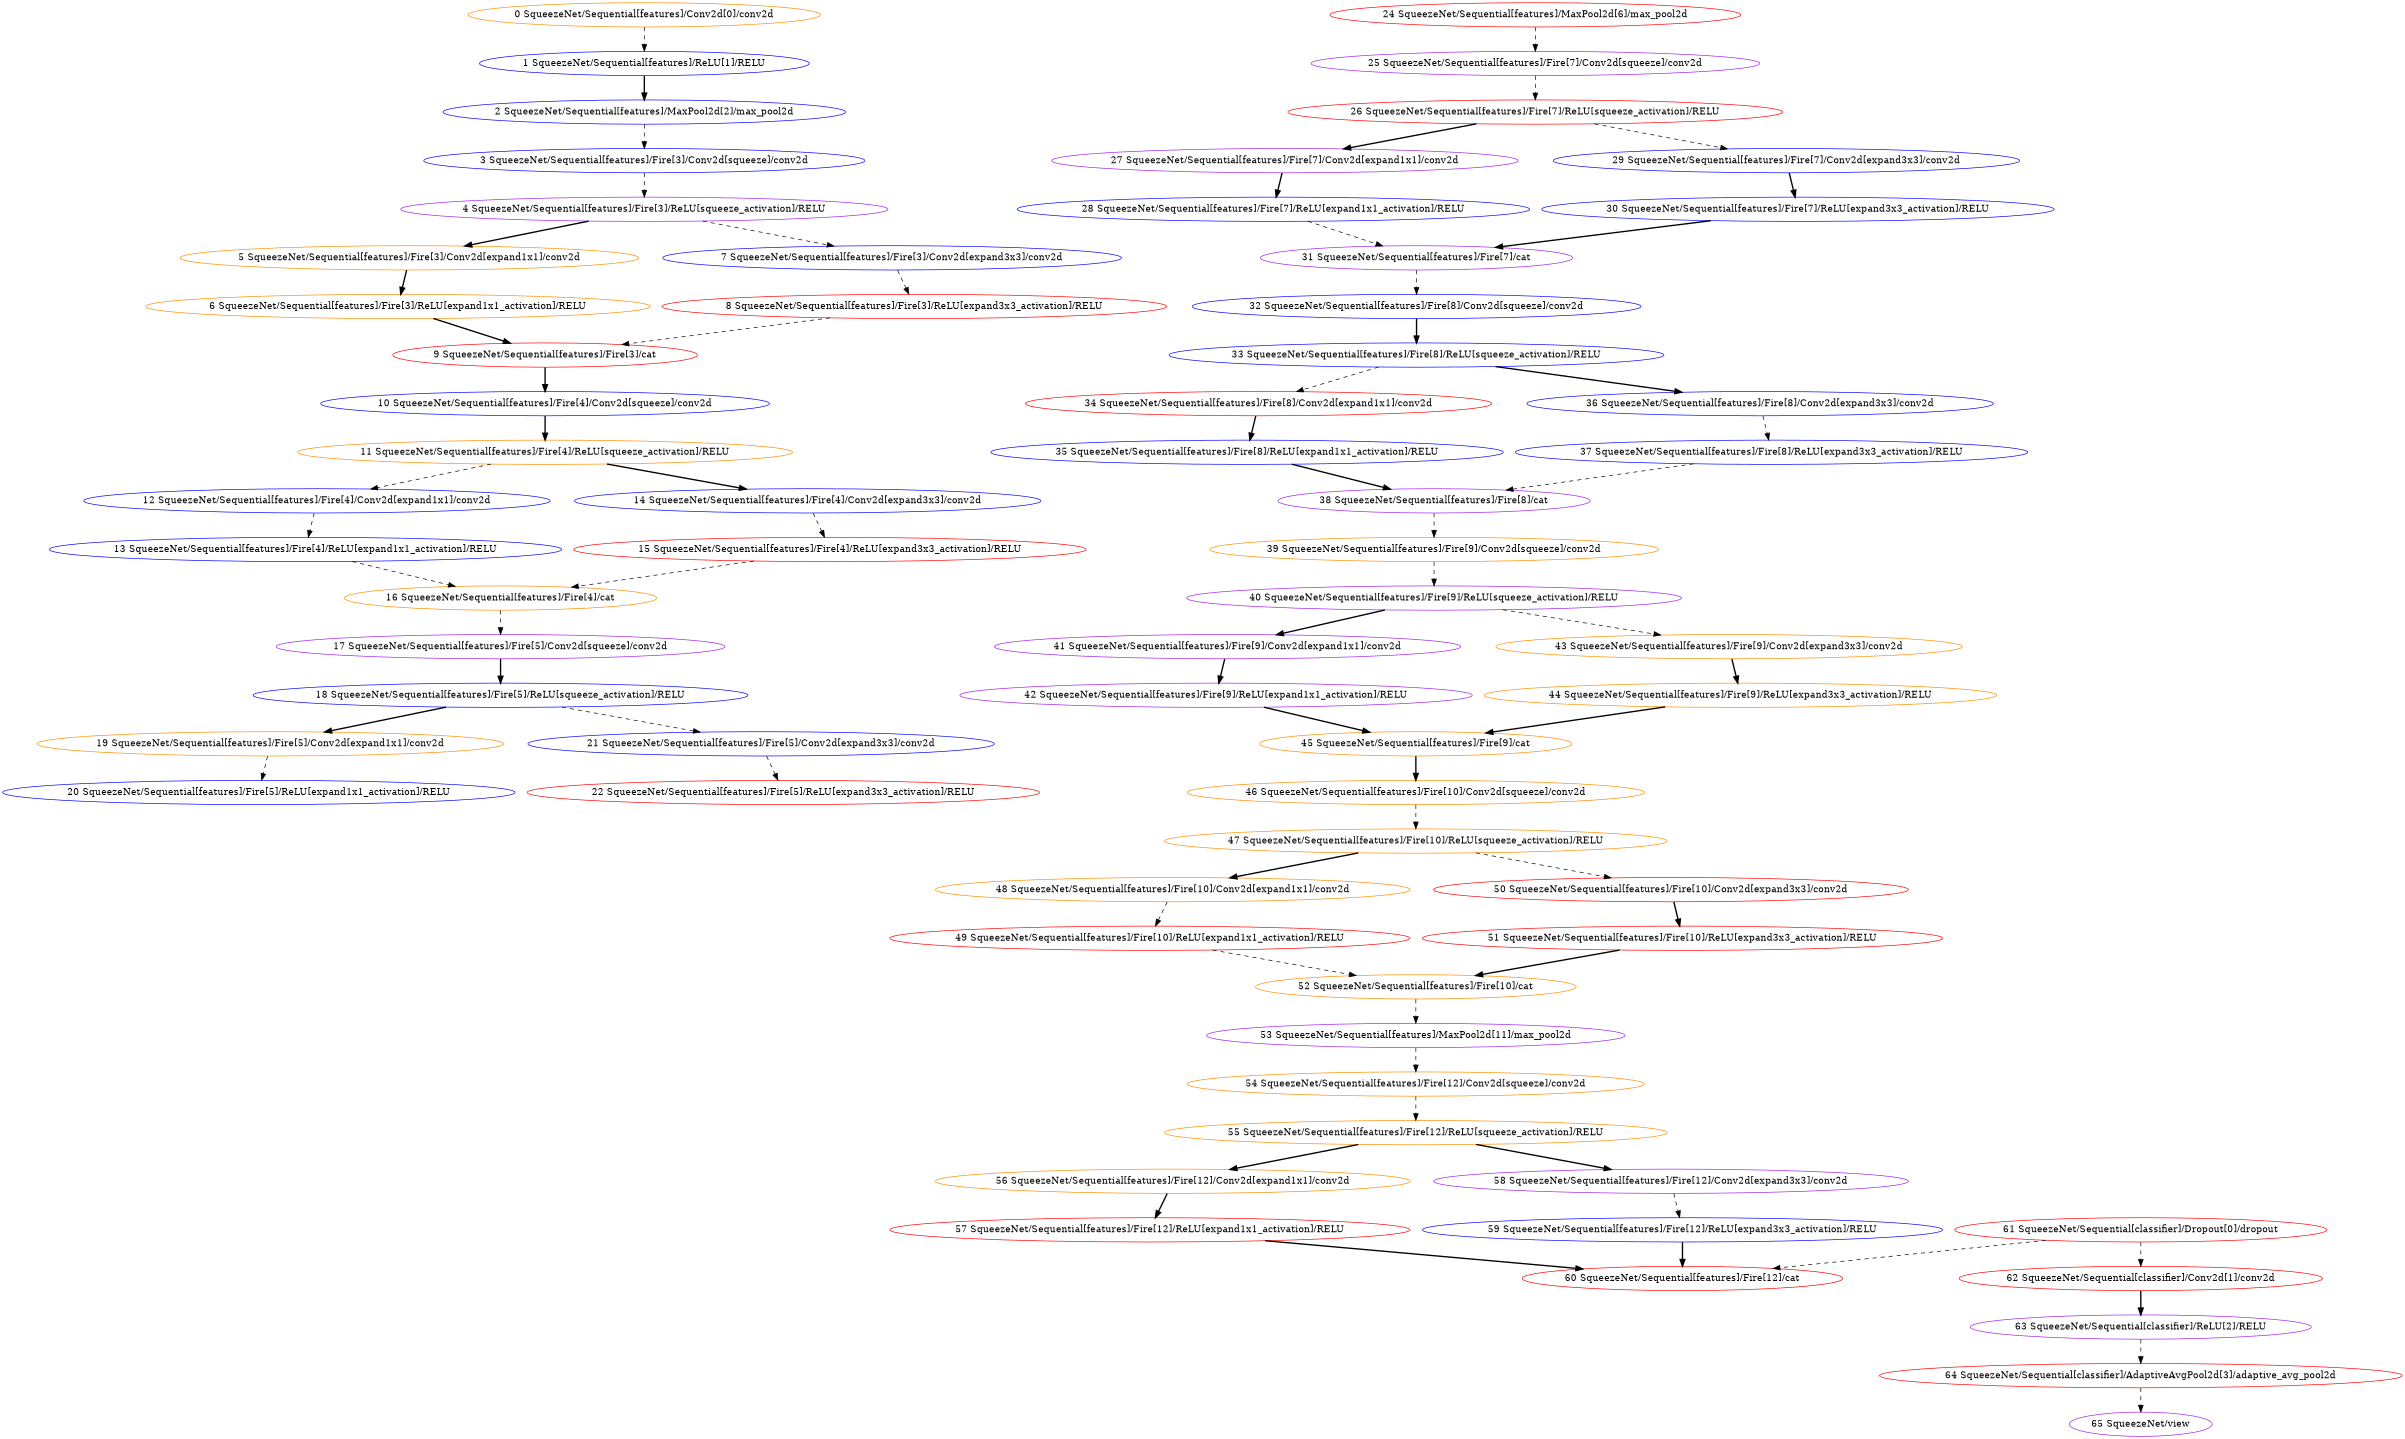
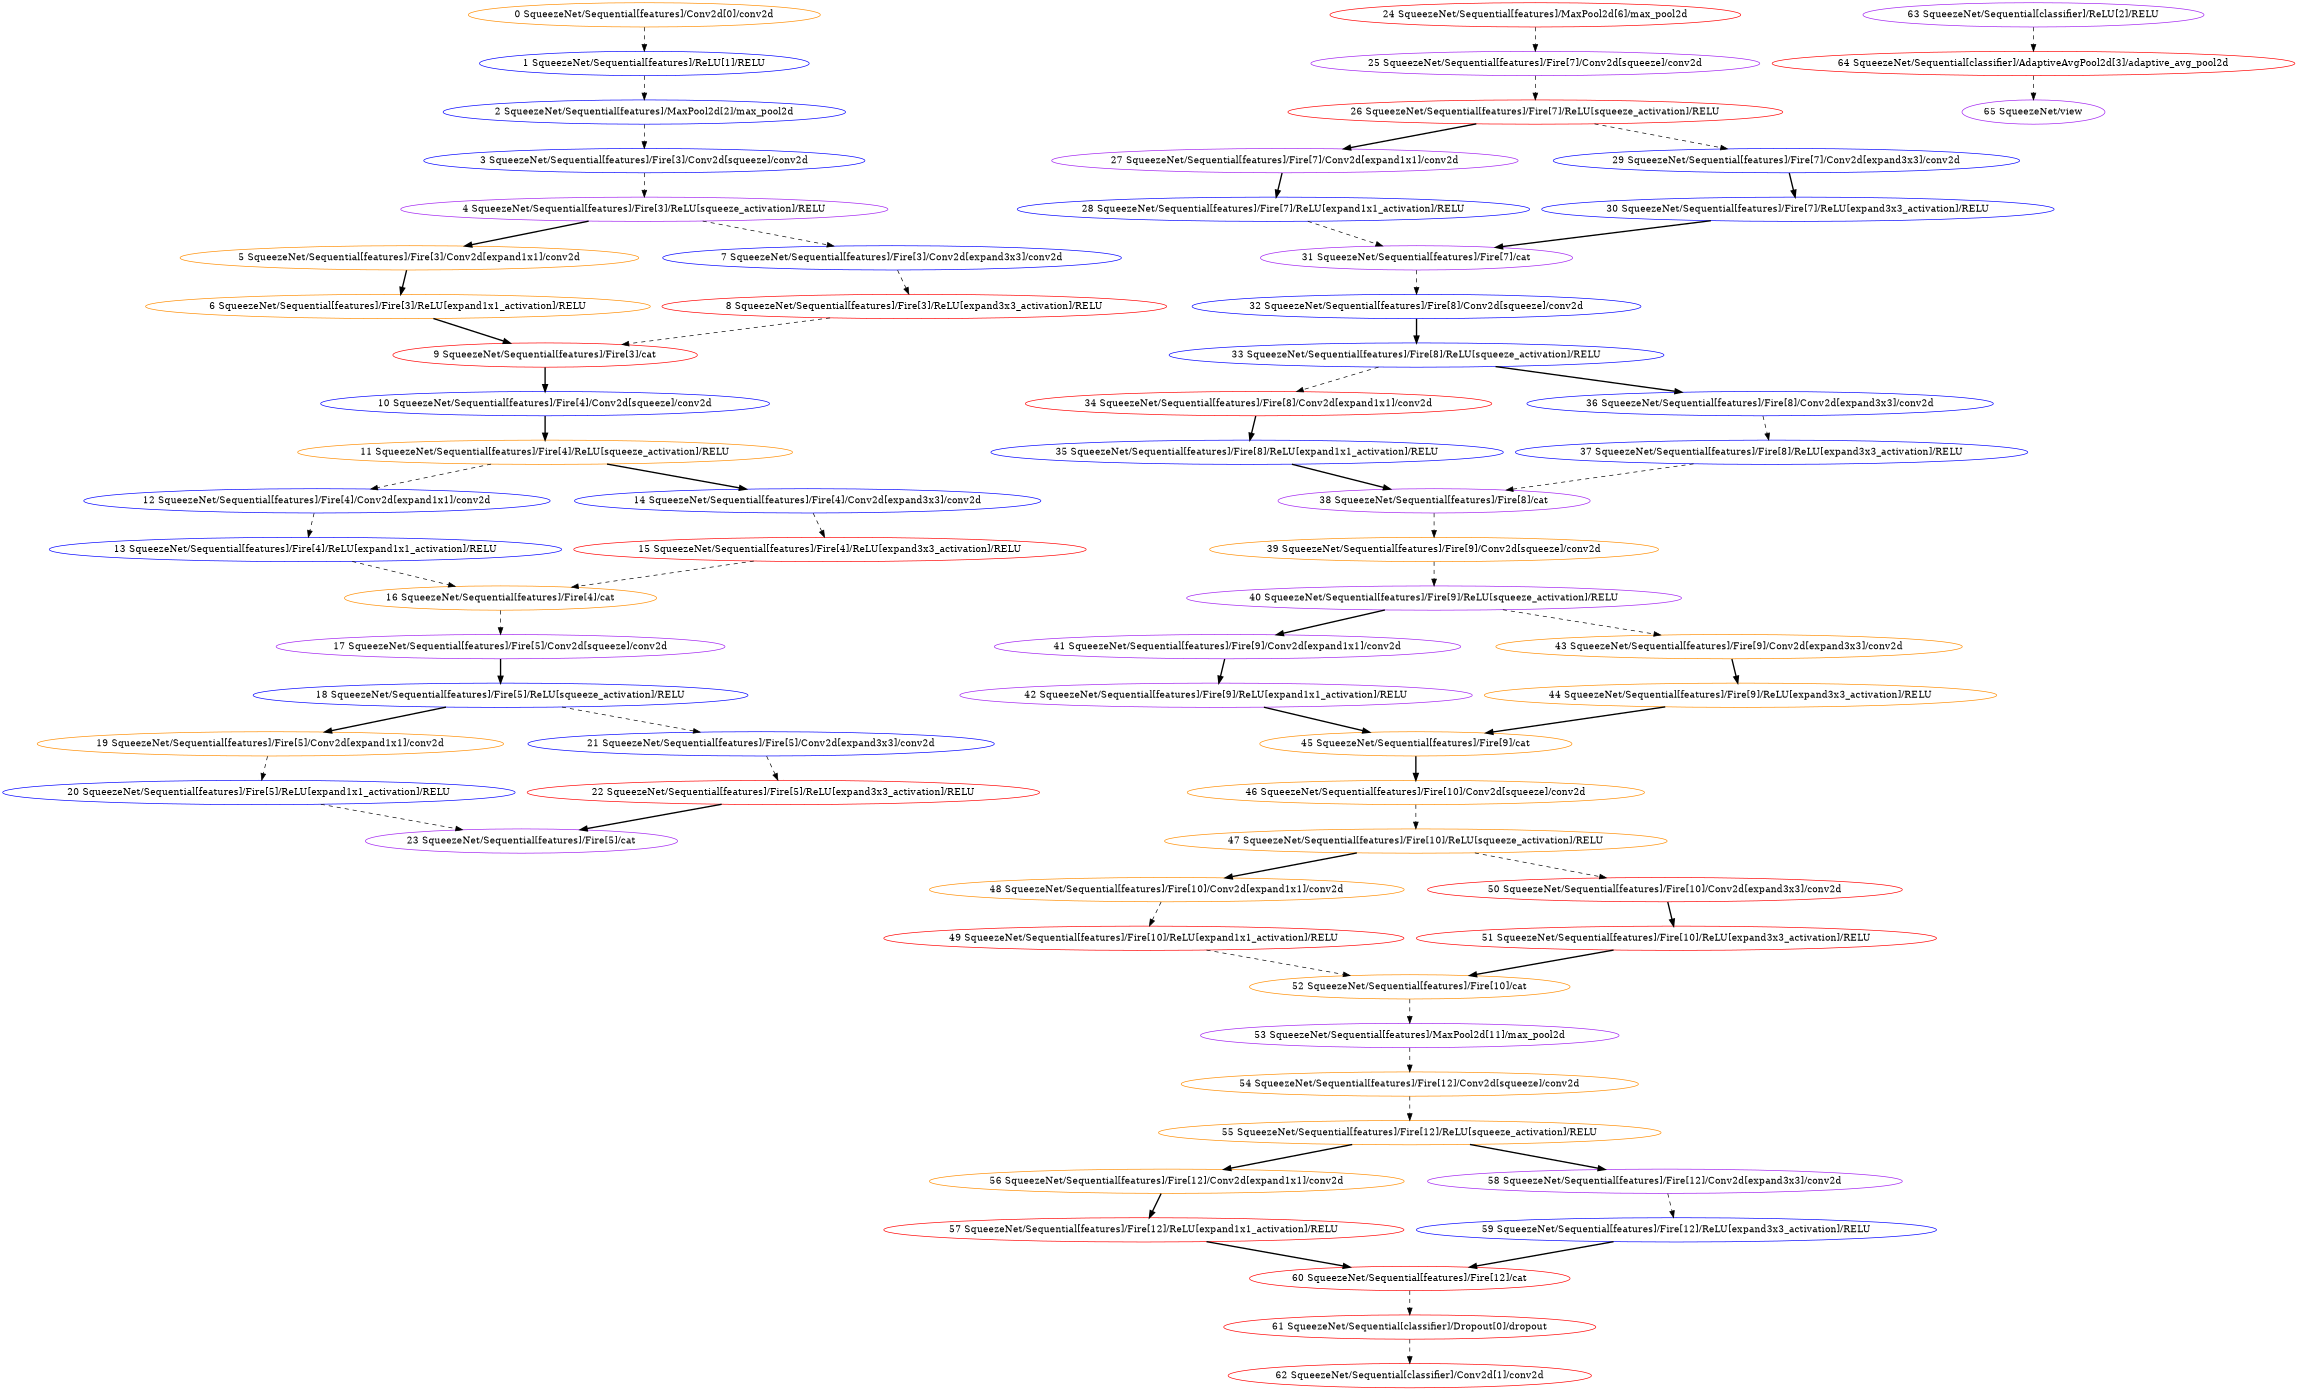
(644, 84) -> (644, 84)
none -> (521, 841)
(1913, 1254) -> (1410, 1299)
(2141, 1299) -> none
